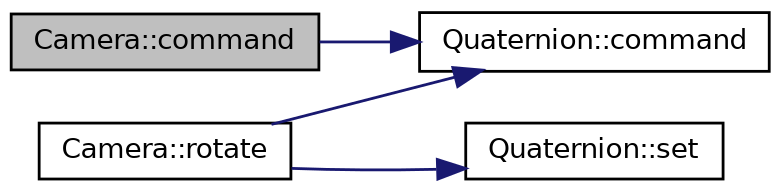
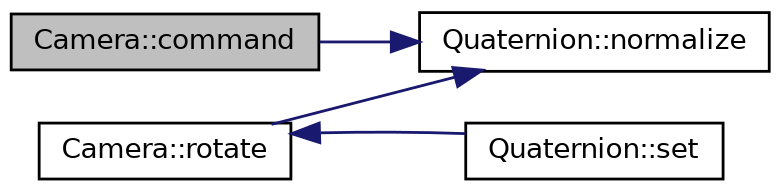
(594, 42) -> (594, 42)
(364, 170) -> (393, 132)
